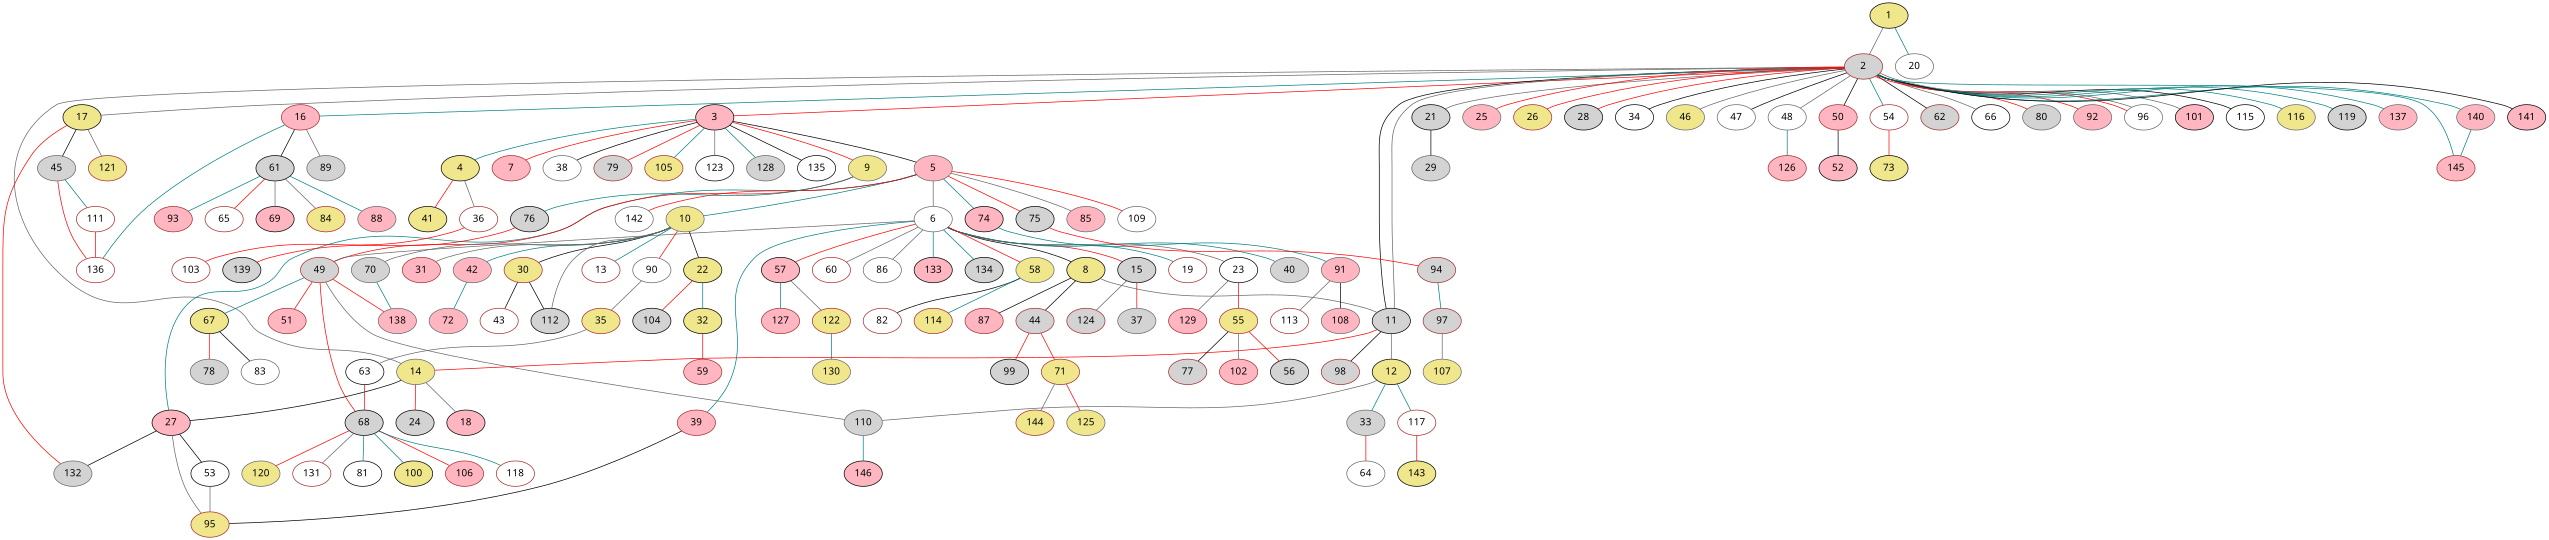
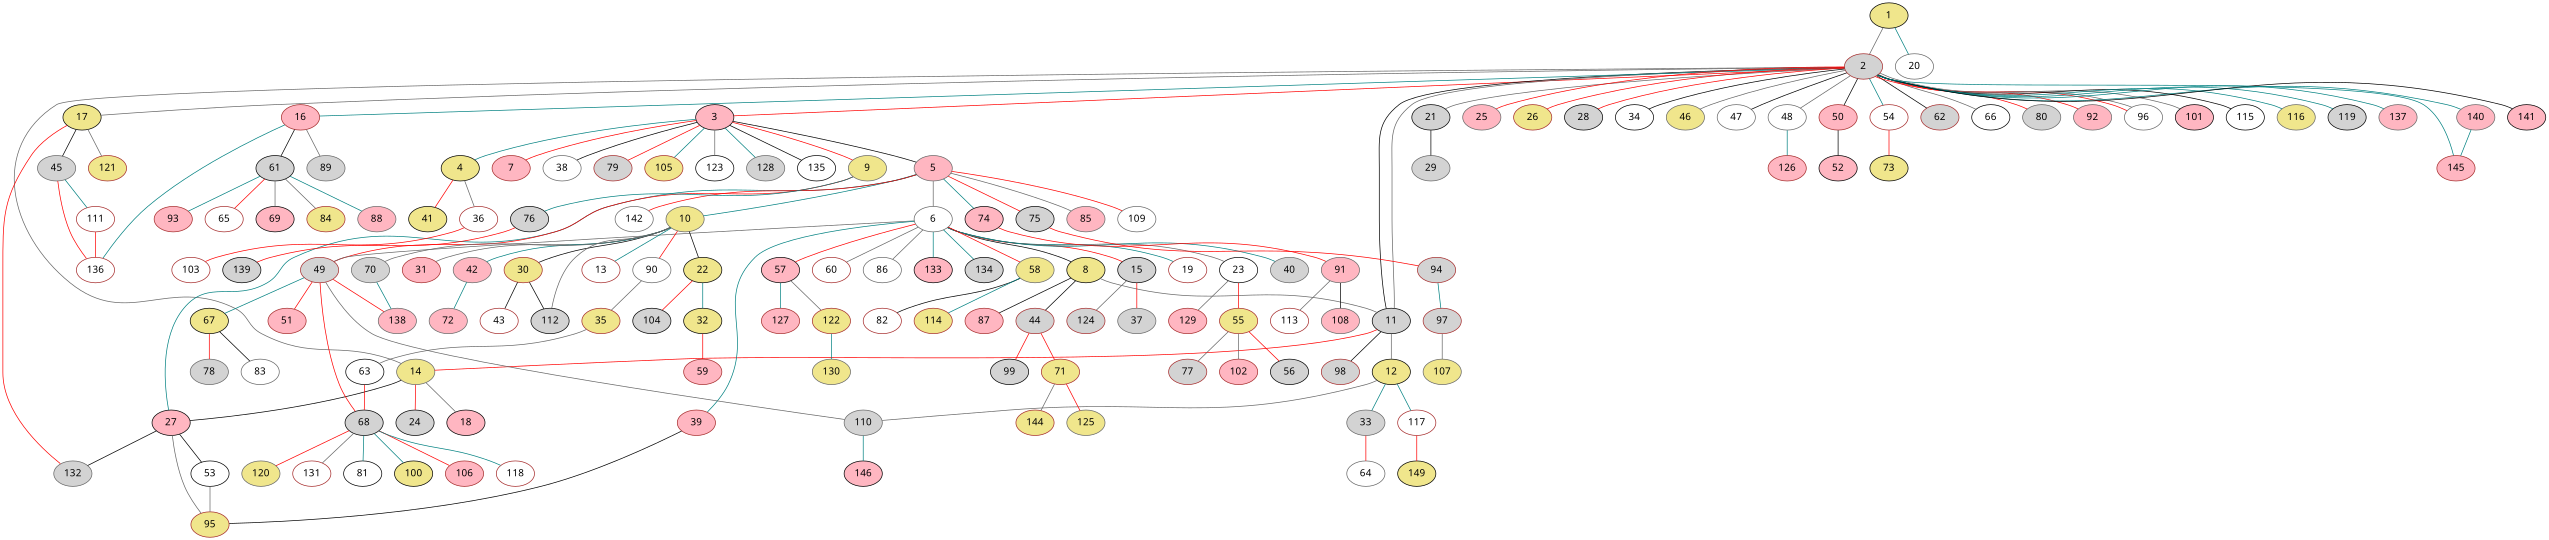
(1220, 243) -> (1220, 243)
(1213, 346) -> (1213, 346)
(1417, 474) -> (1417, 474)
